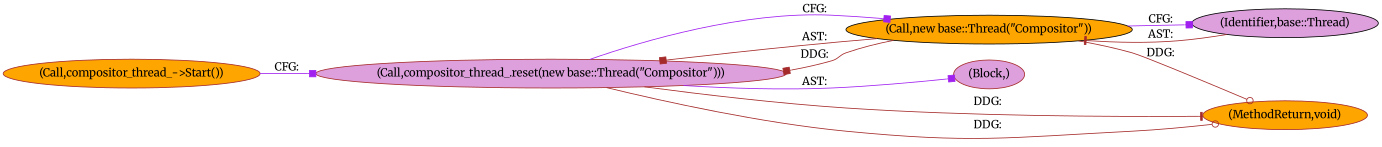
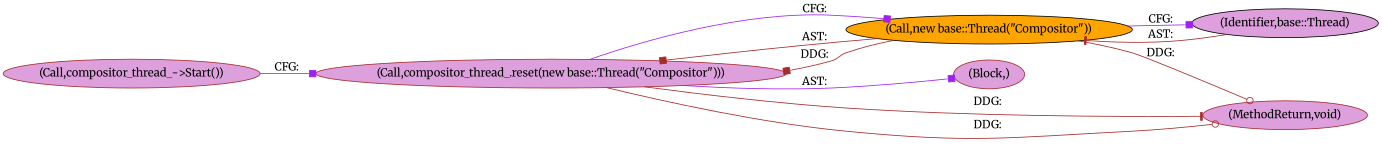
(132, 74) -> (132, 74)
(1285, 115) -> (1285, 115)
